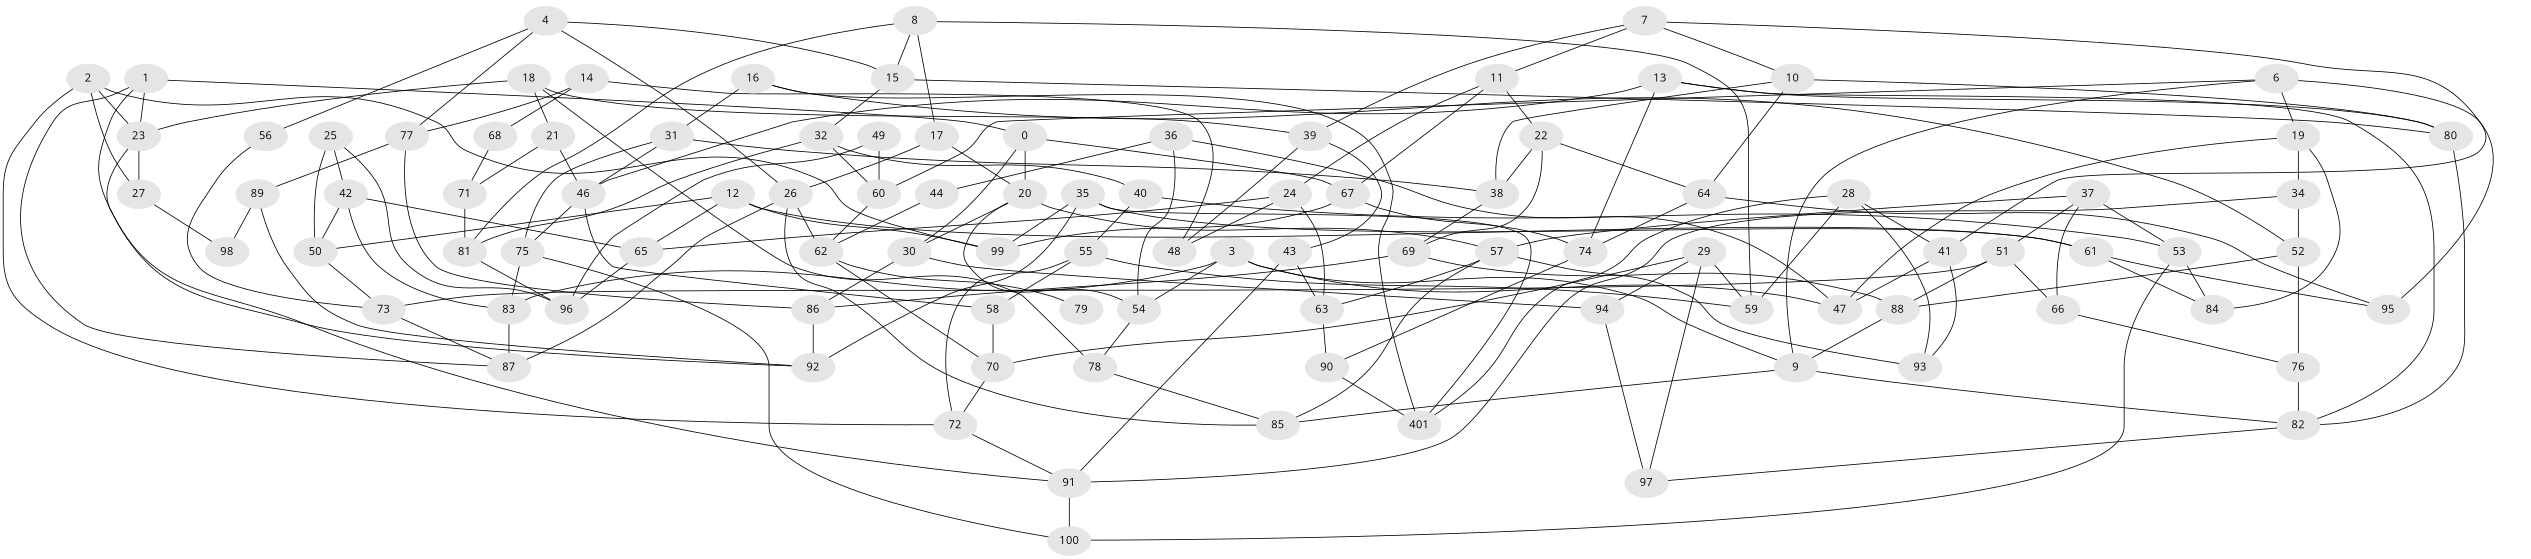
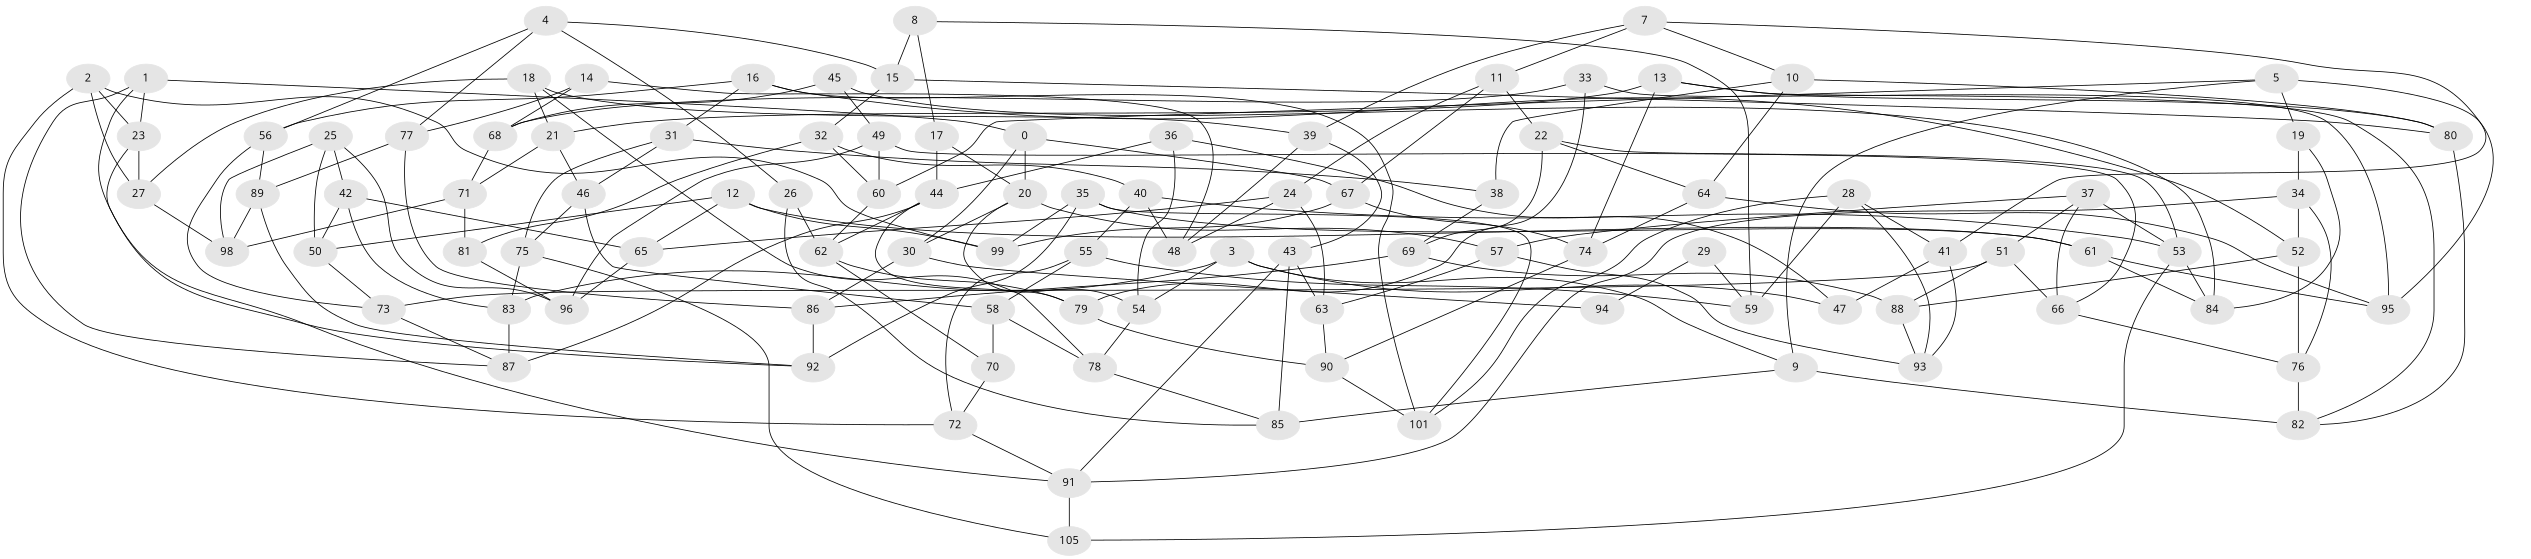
none -> (835, 79)
none -> (1585, 79)
(2277, 79) -> (2277, 79)
(686, 82) -> none
none -> (495, 100)
(305, 103) -> (290, 105)
(1169, 104) -> (1108, 113)
none -> (1548, 154)
(1519, 165) -> (1887, 156)
(865, 167) -> (937, 172)
none -> (261, 170)
none -> (243, 172)
(2047, 176) -> none
none -> (346, 223)
none -> (1157, 223)
none -> (879, 265)
none -> (2330, 280)
(651, 282) -> (739, 262)
(1351, 324) -> none
none -> (1044, 339)
(1847, 339) -> (1909, 339)
(1386, 346) -> (1284, 339)
none -> (1206, 348)
(1419, 425) -> (1419, 425)
(1646, 483) -> none
(1069, 541) -> (1069, 541)
